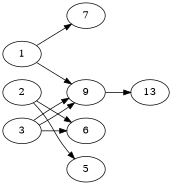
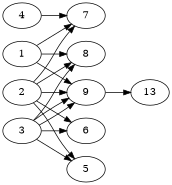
none -> (22, 16)
none -> (86, 54)
none -> (51, 59)
none -> (49, 92)
none -> (51, 148)
